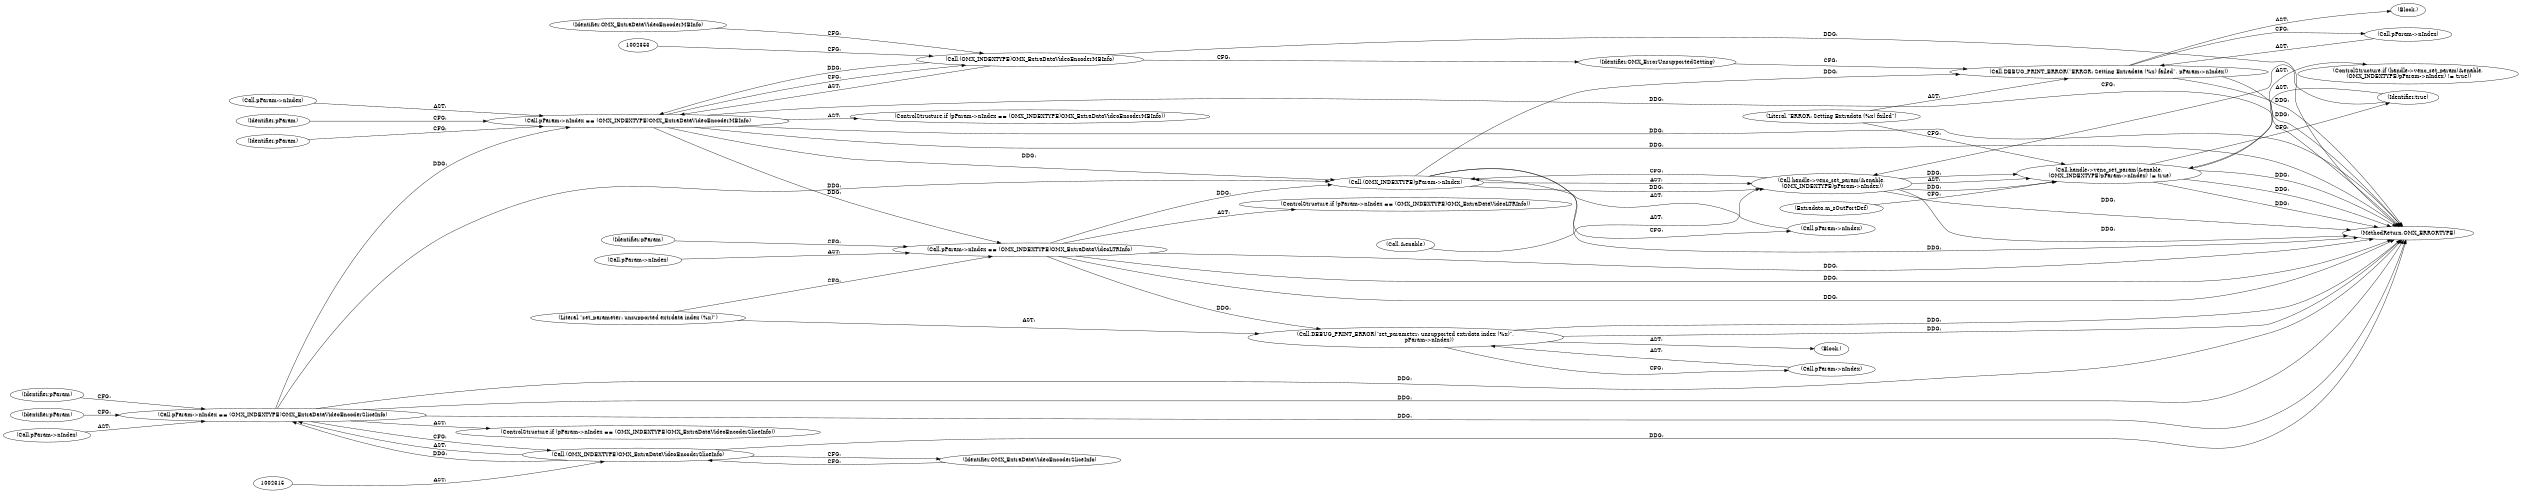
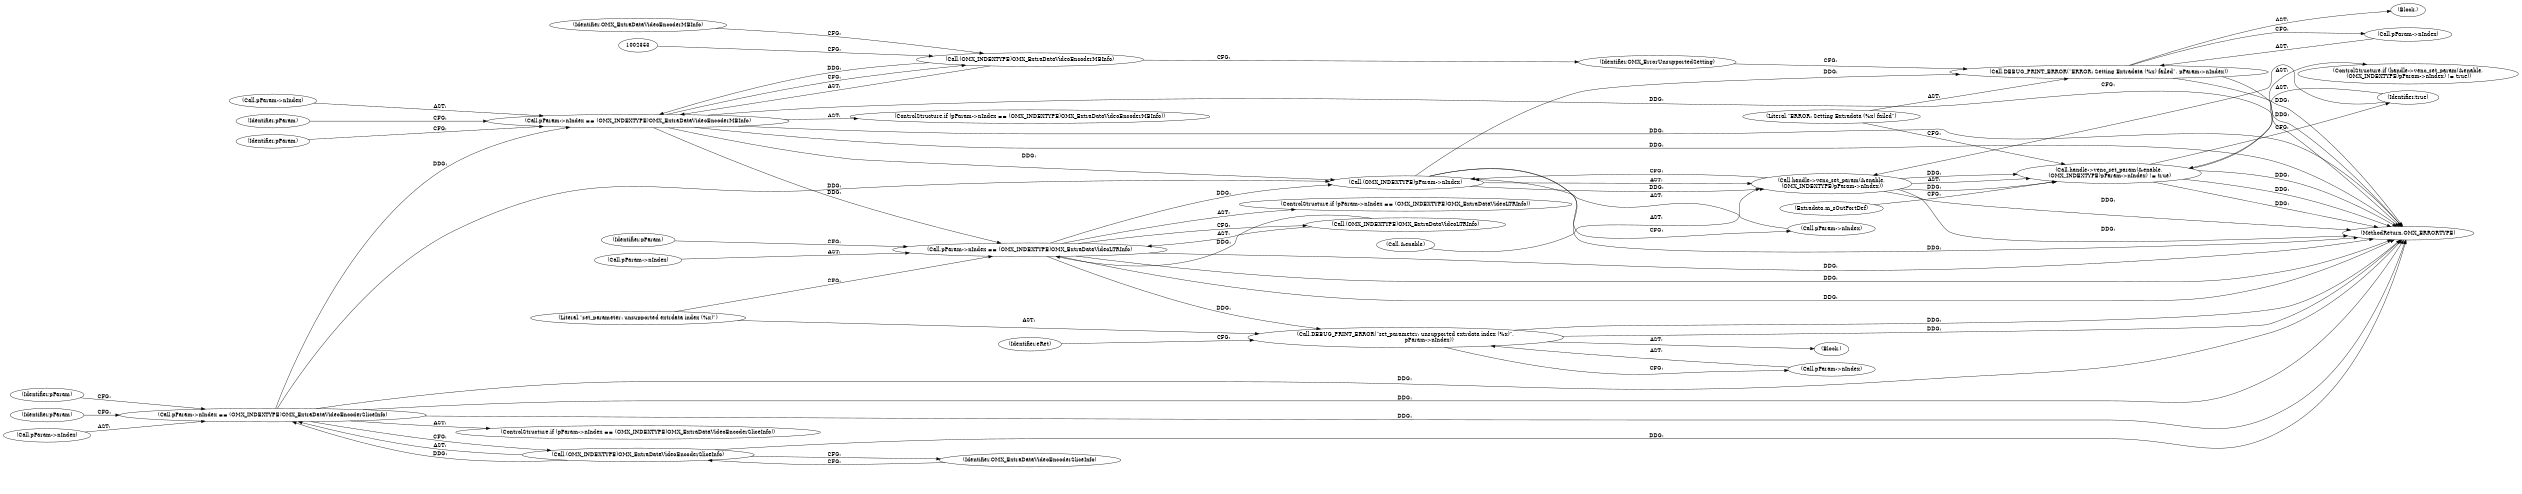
(1798, 38) -> none
none -> (1406, 225)
none -> (1030, 344)
(273, 483) -> none
